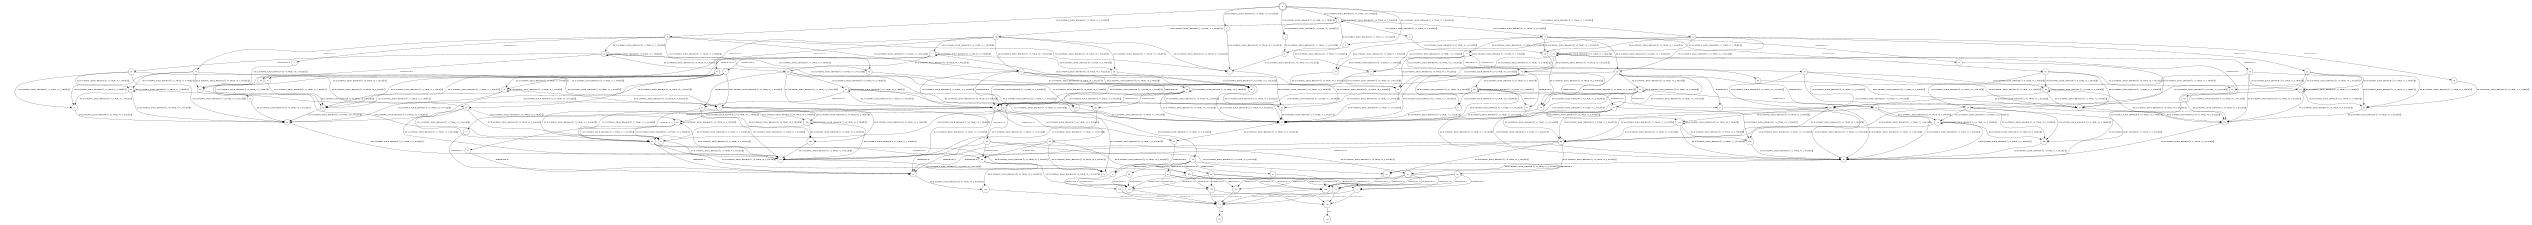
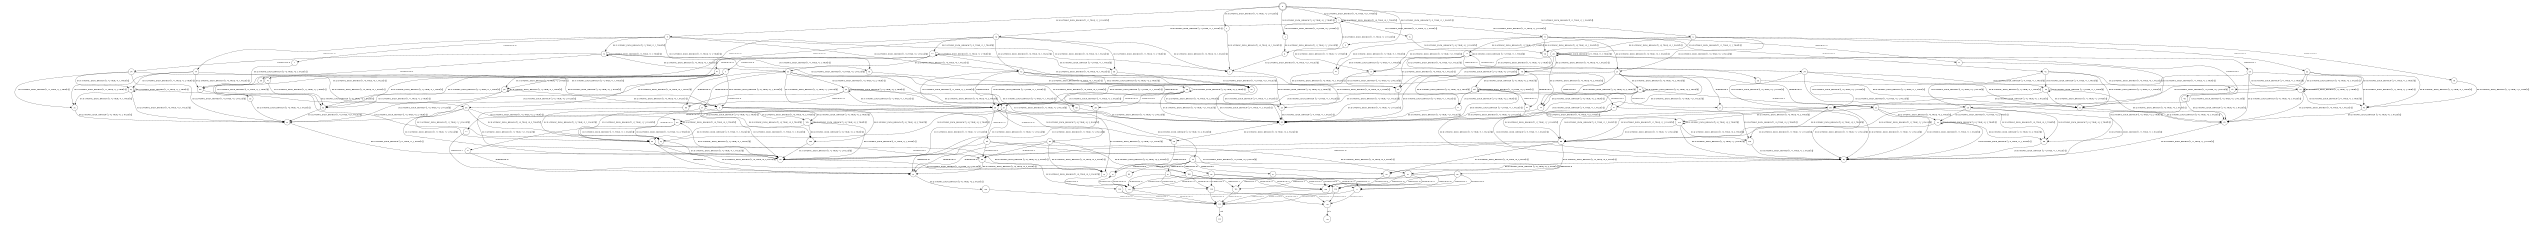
none -> (686, 108)
(1038, 166) -> (953, 172)
(1084, 184) -> (1101, 184)
